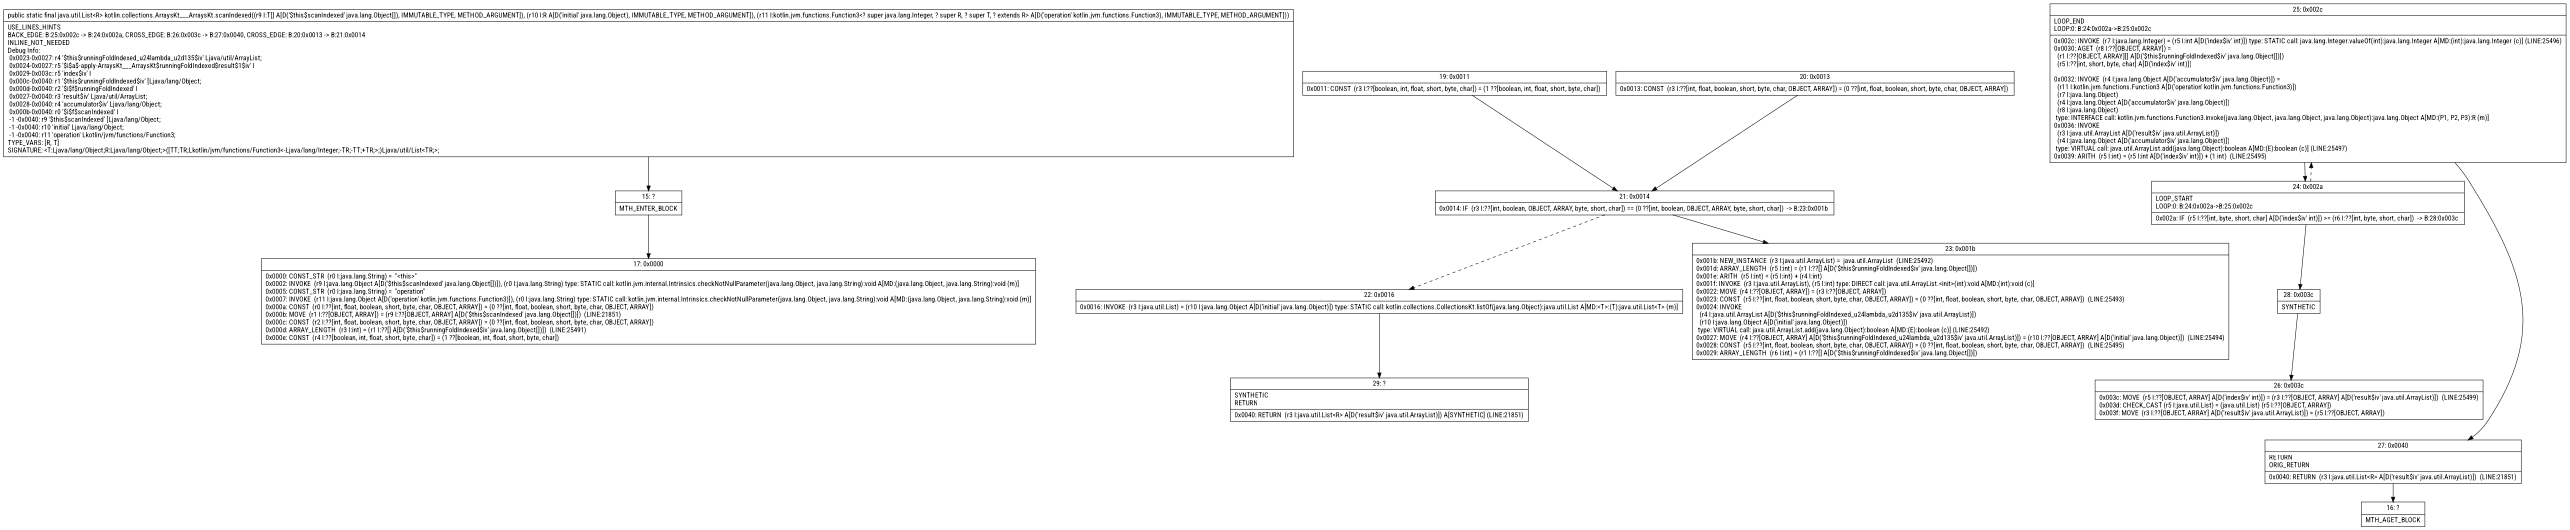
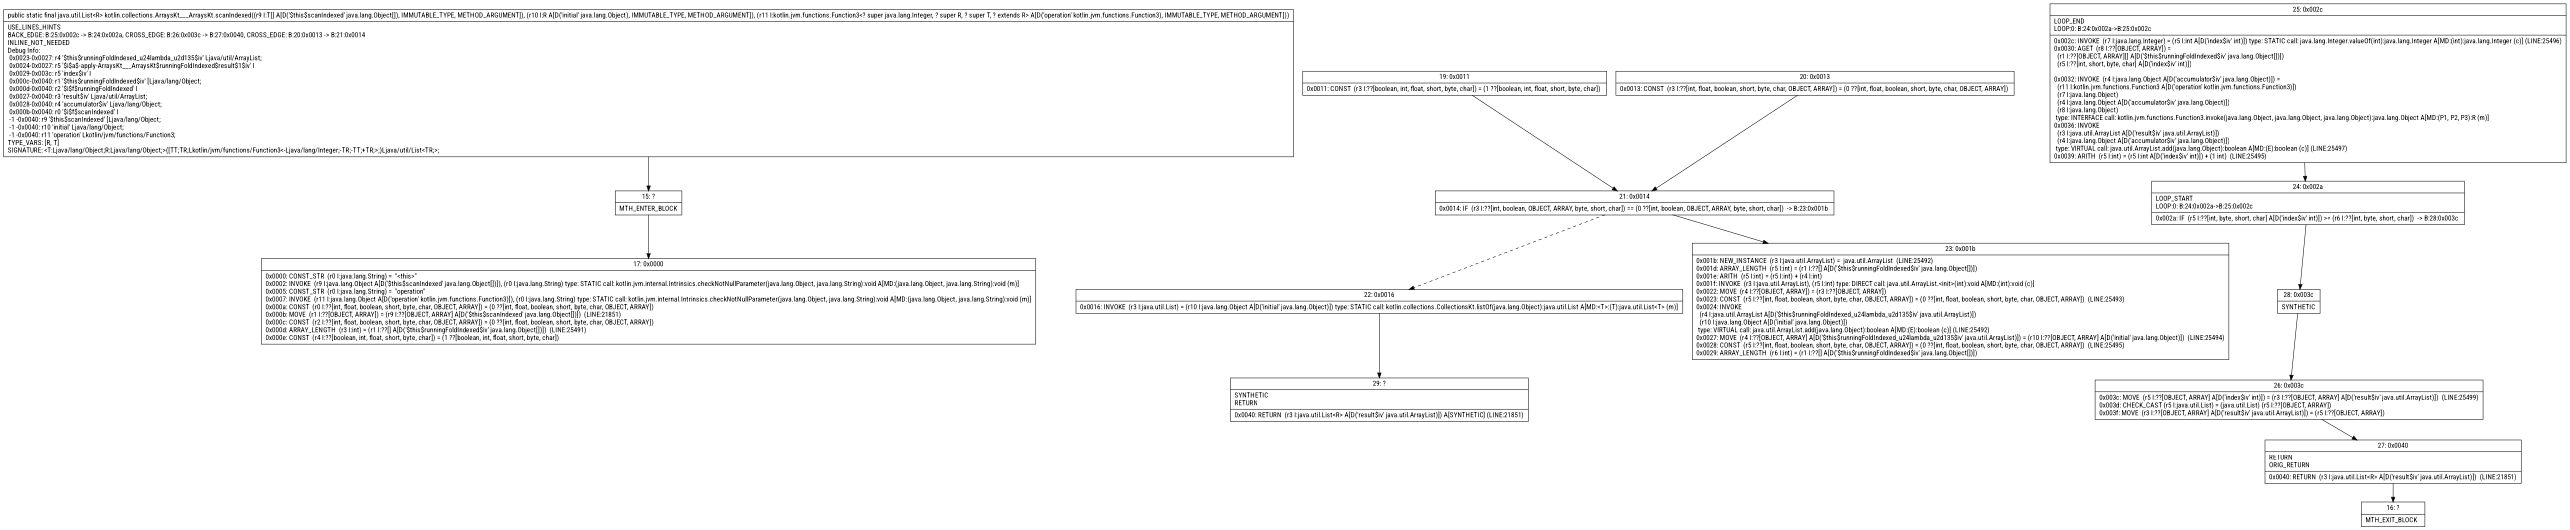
(2311, 175) -> none
(2521, 298) -> (2337, 428)
(2393, 520) -> (2392, 520)
